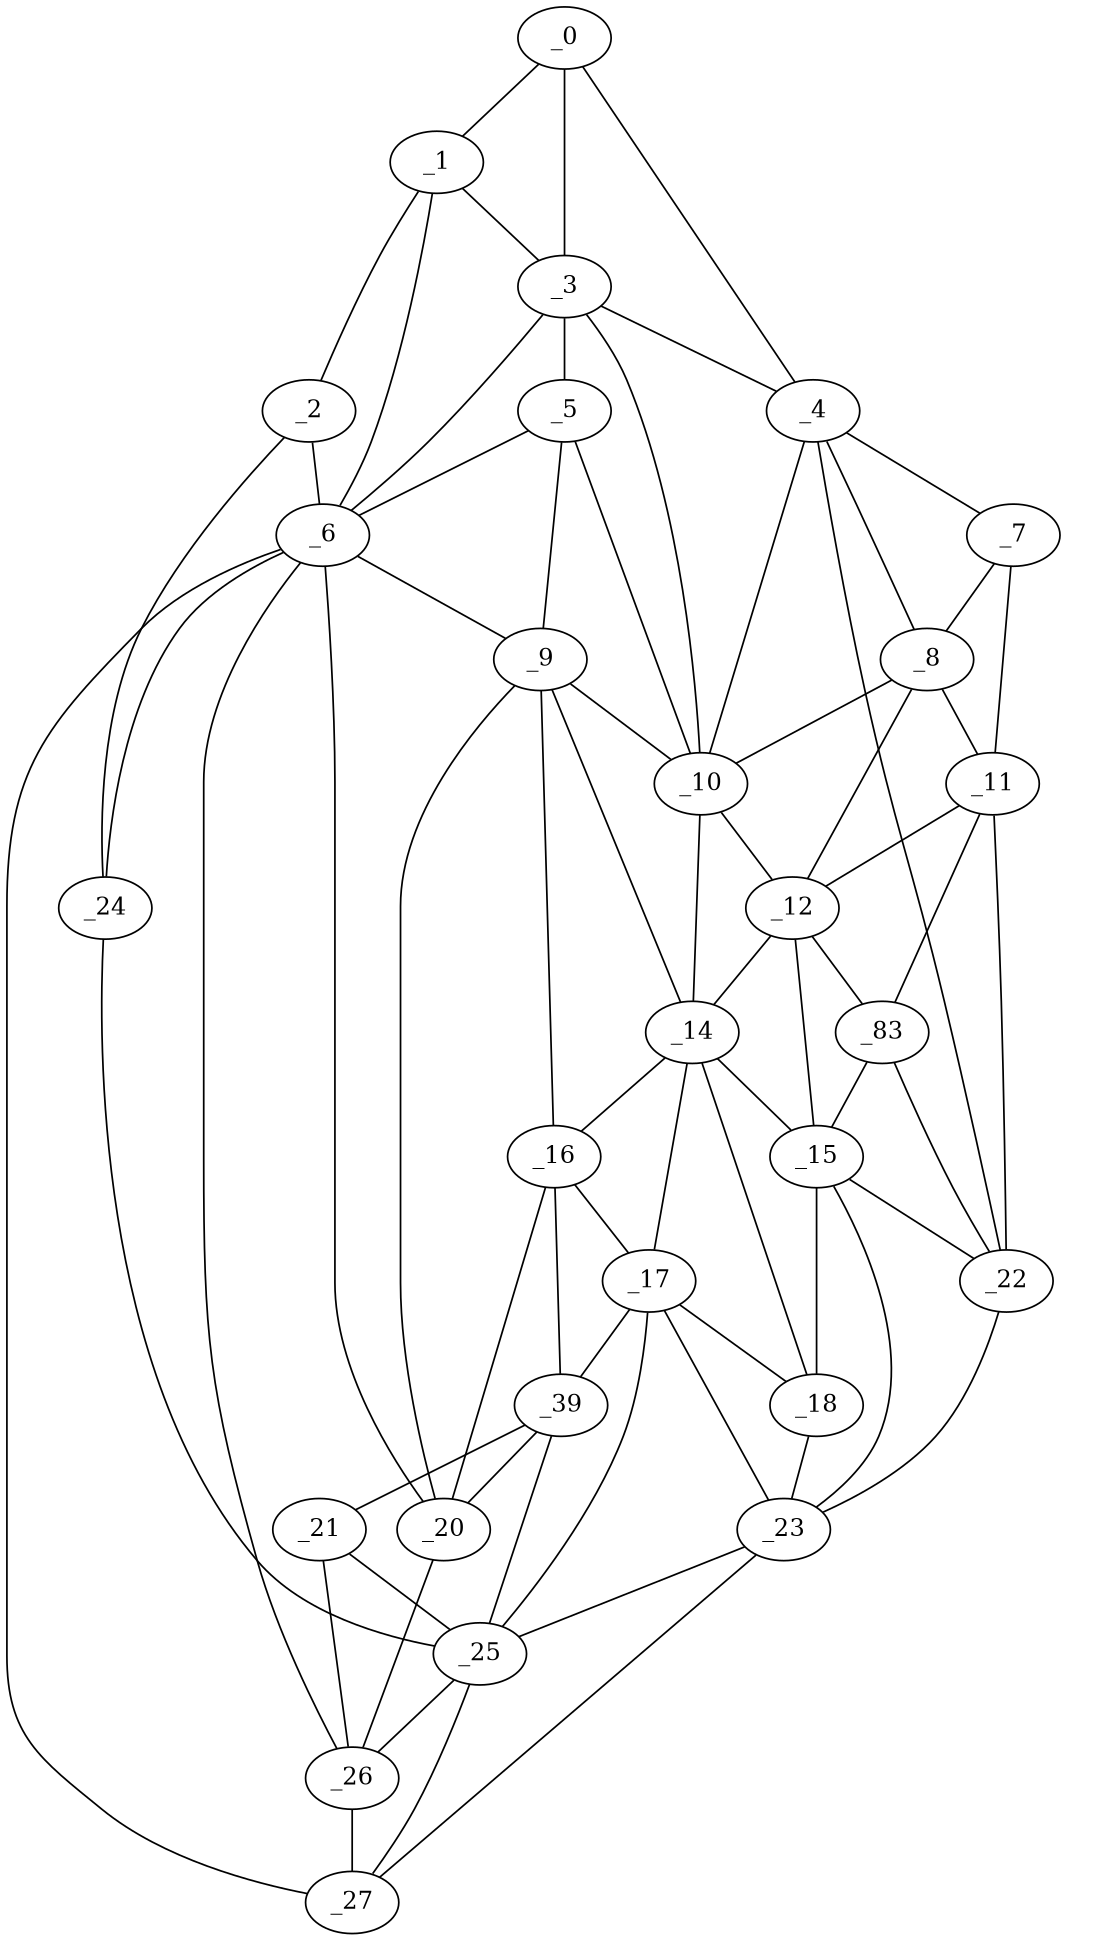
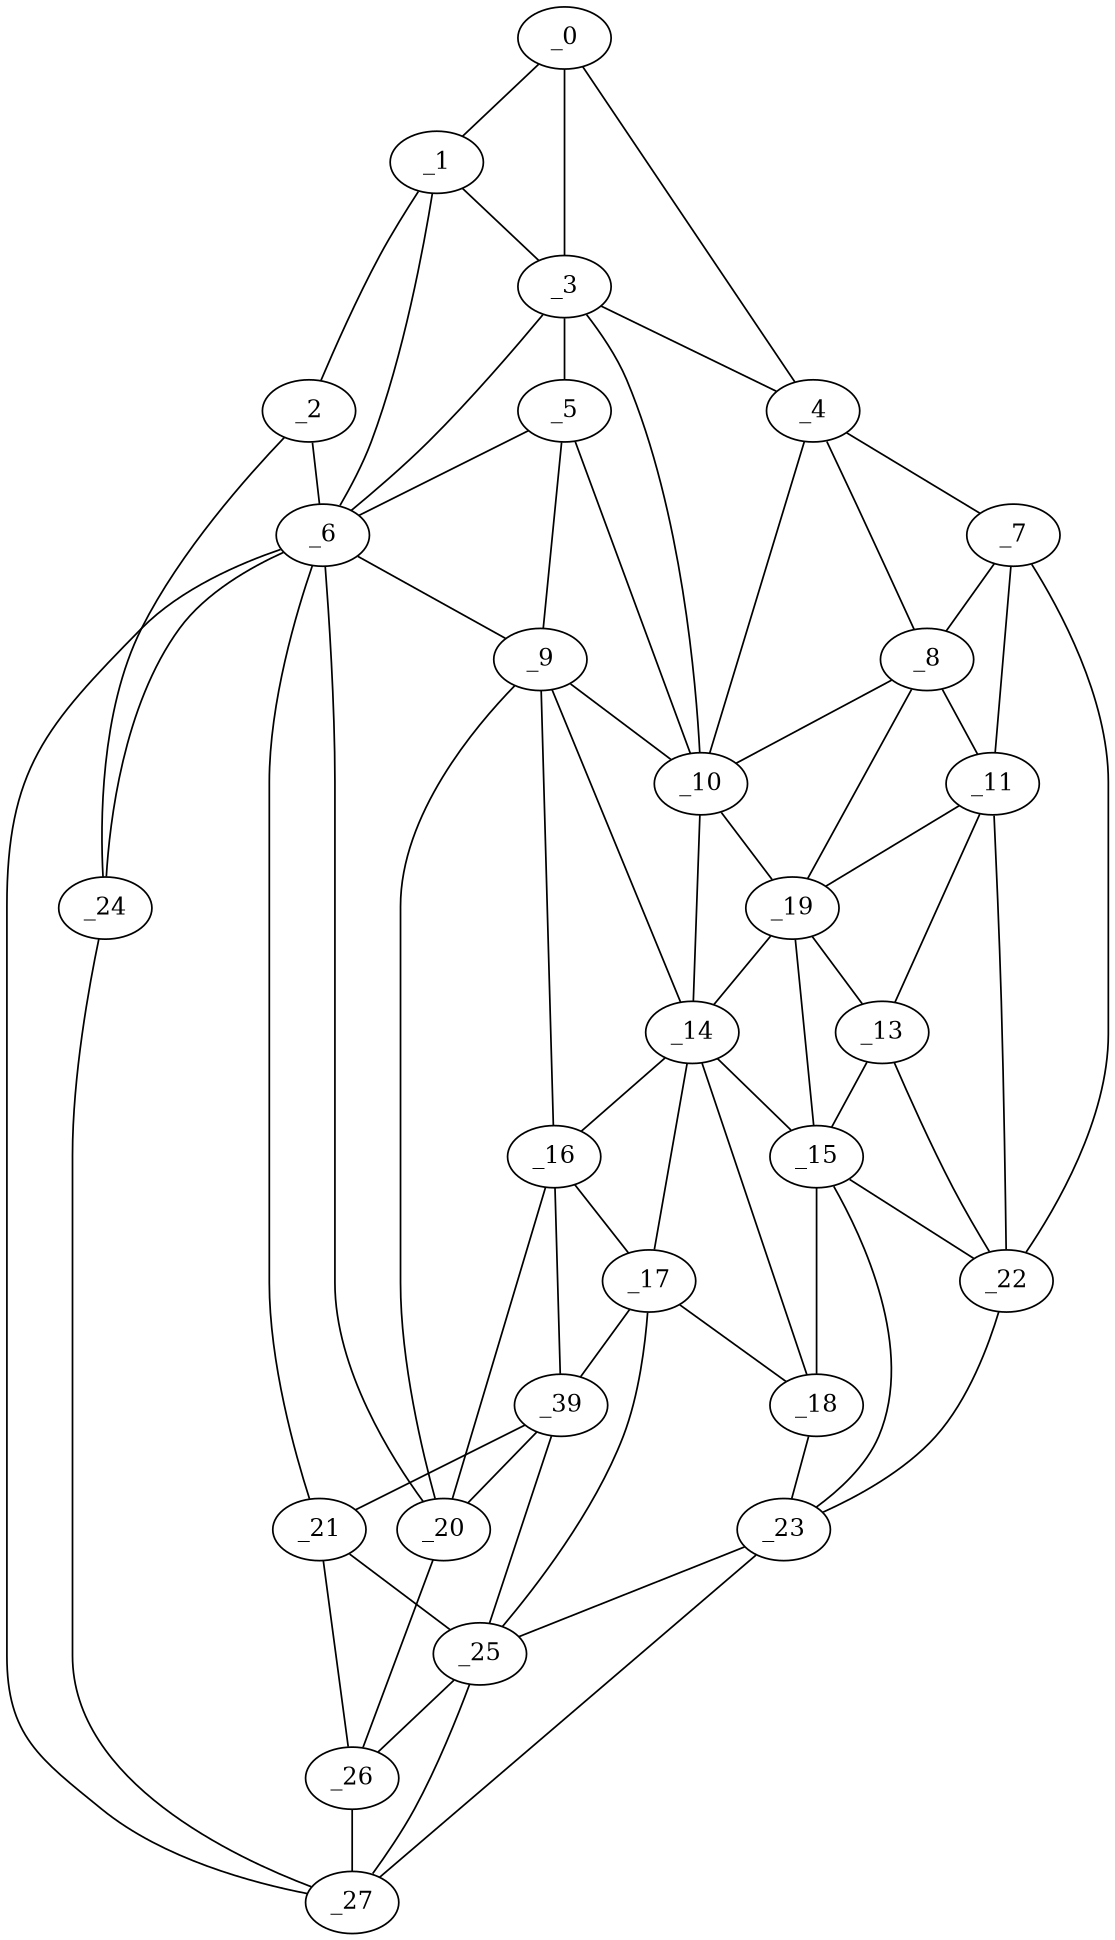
(898, 827) -> (1108, 909)
(792, 908) -> (792, 908)
(882, 1032) -> (882, 1032)
(204, 1155) -> (269, 1032)
(153, 1361) -> (73, 1472)
(717, 1405) -> none
